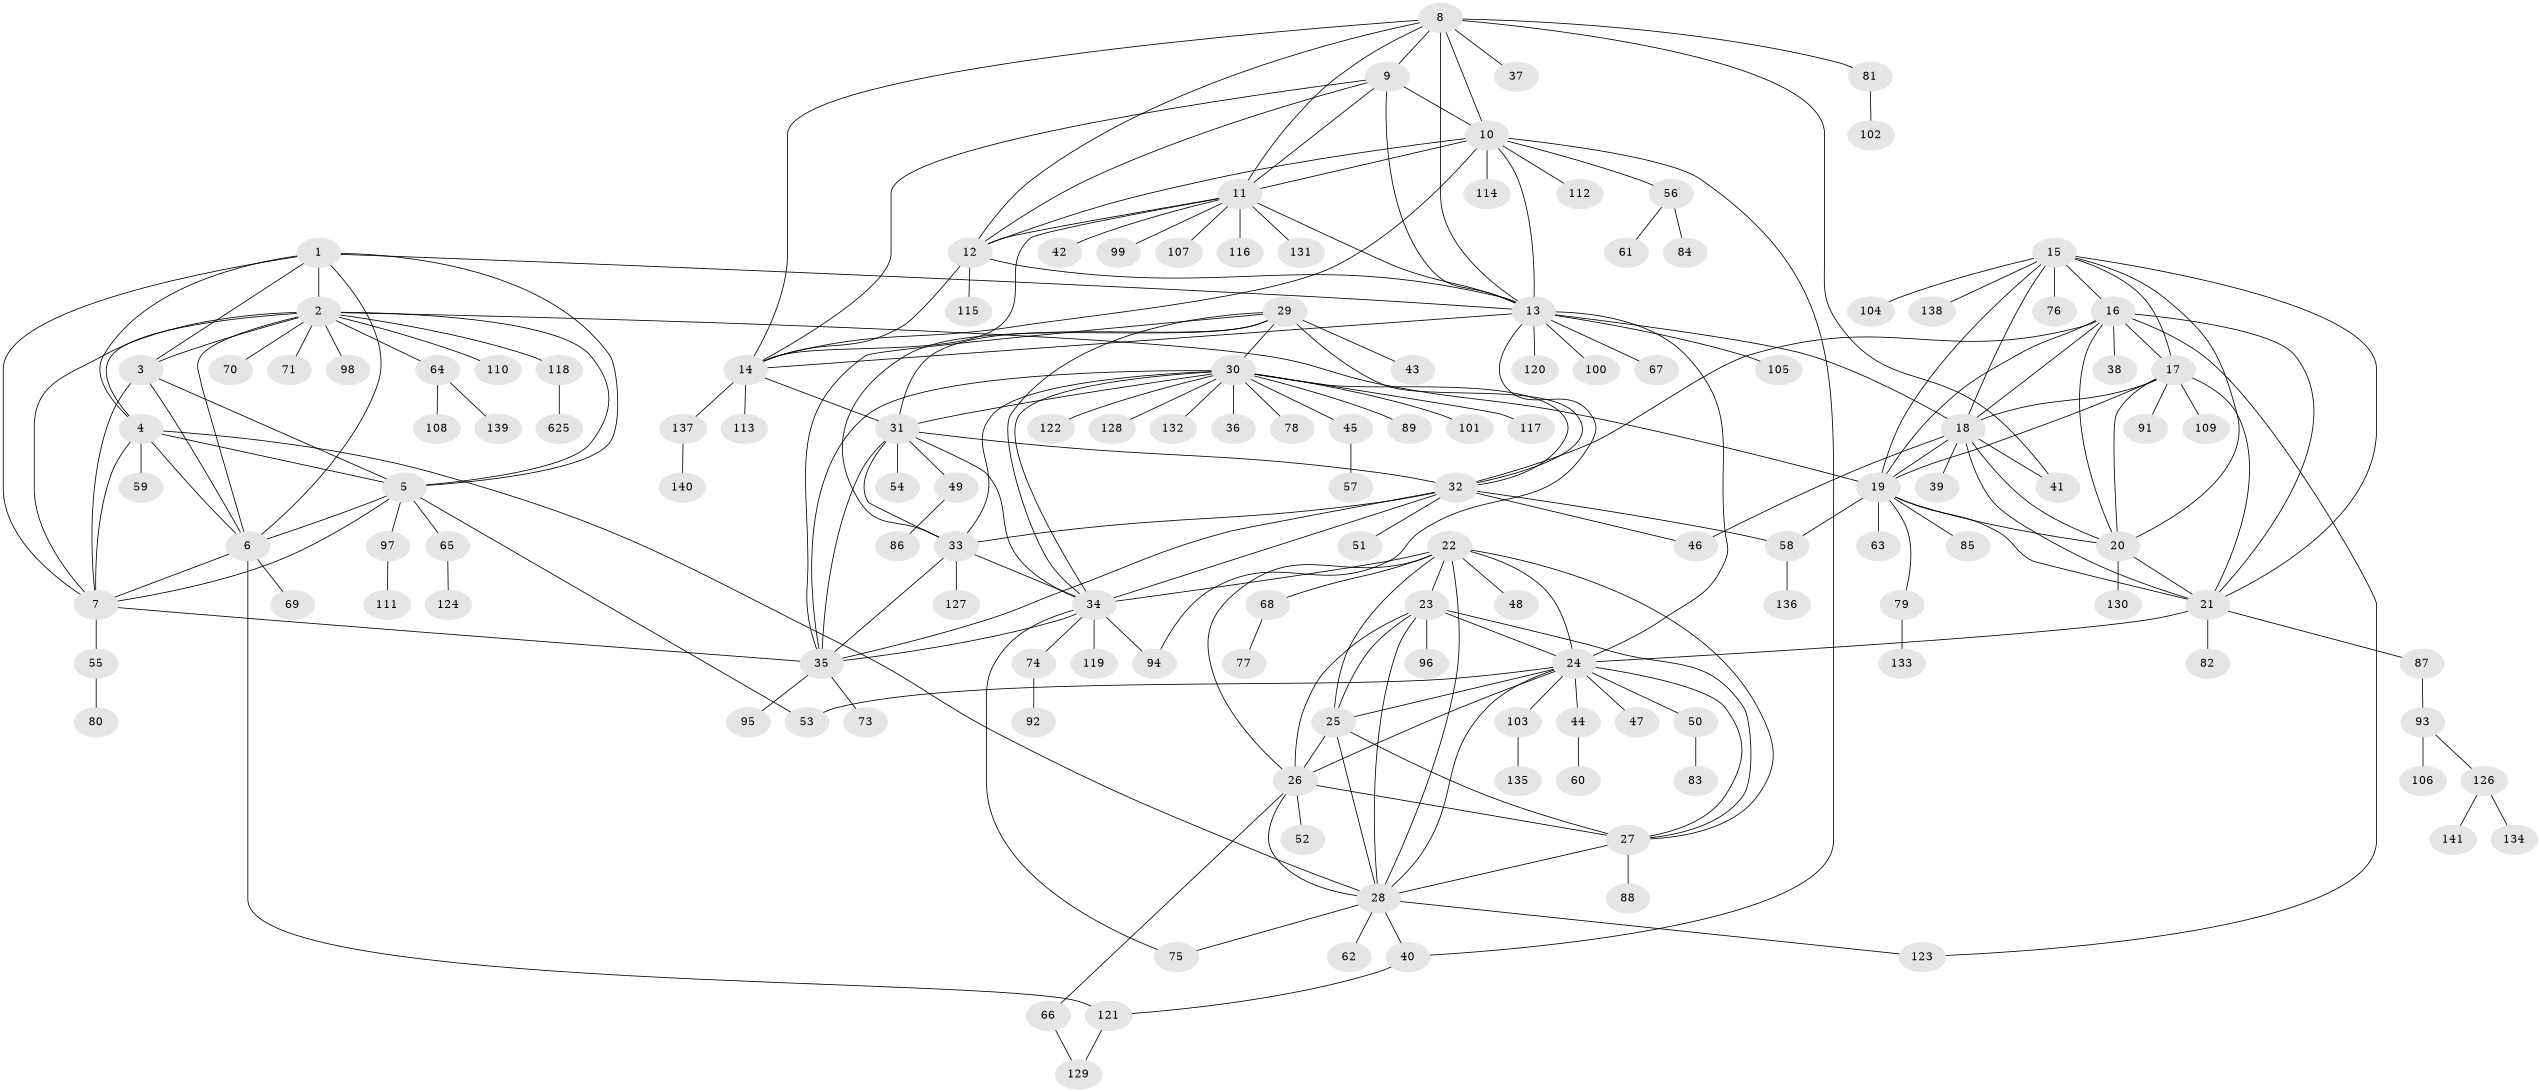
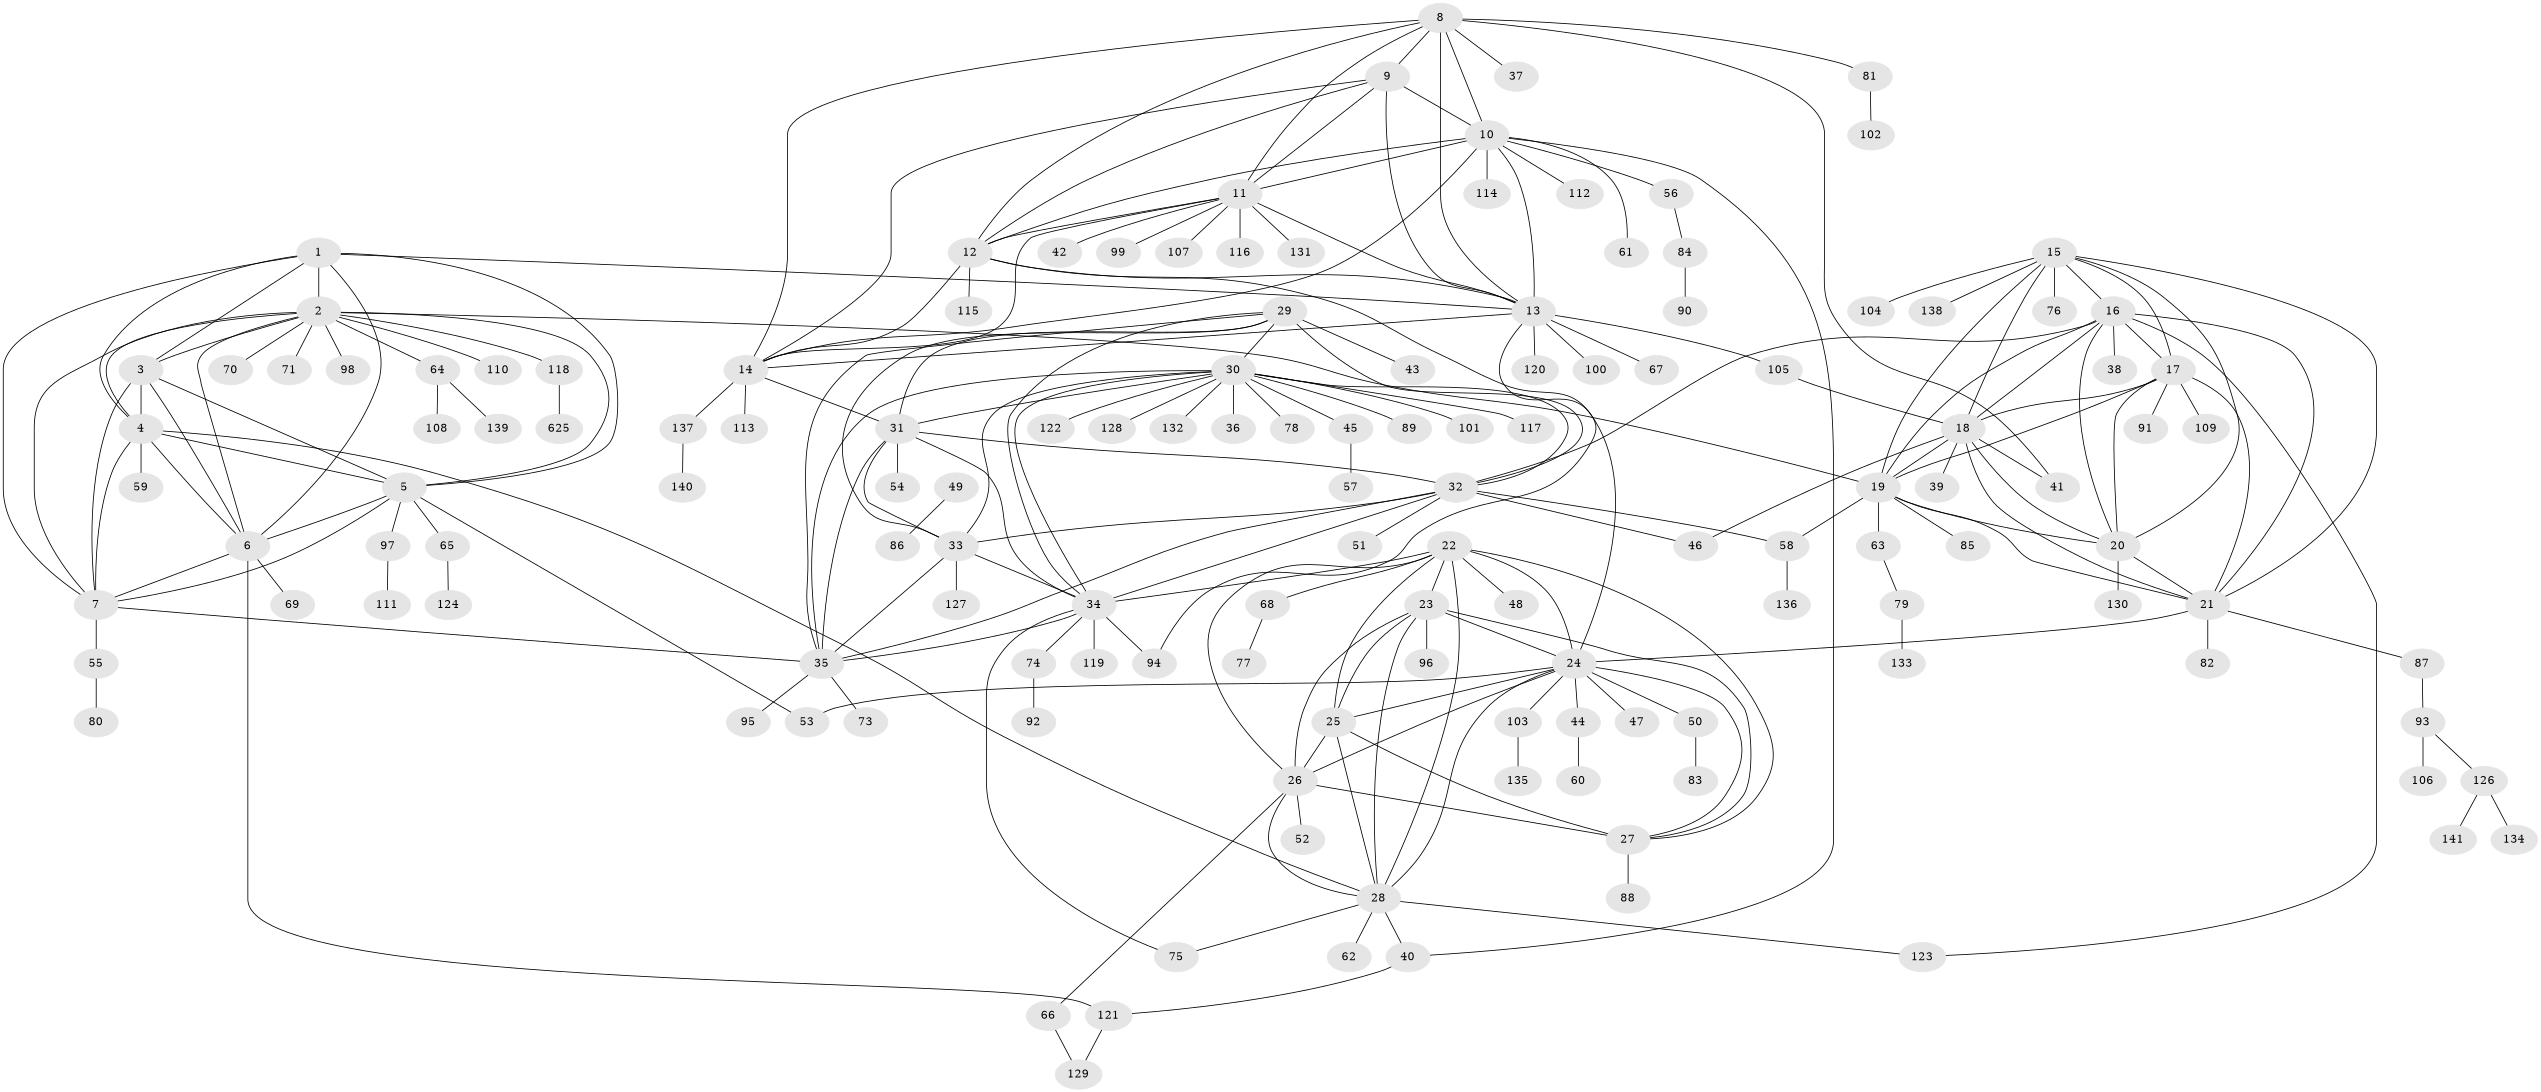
(1649, 223) -> (1576, 155)
none -> (1685, 311)
(1758, 344) -> (1870, 402)
none -> (141, 400)
(927, 458) -> none
(1723, 466) -> (1415, 342)
(1910, 543) -> (1890, 576)
(1503, 869) -> none
